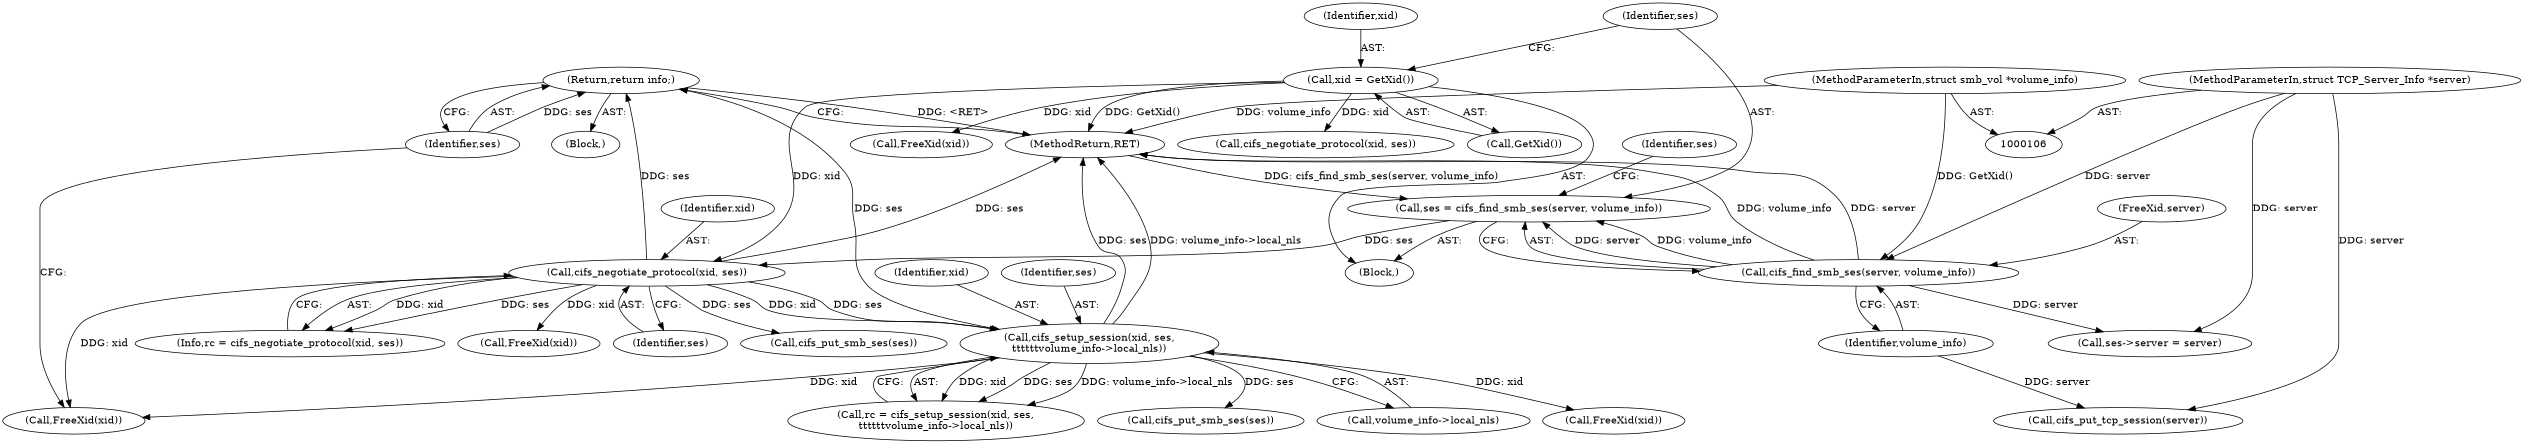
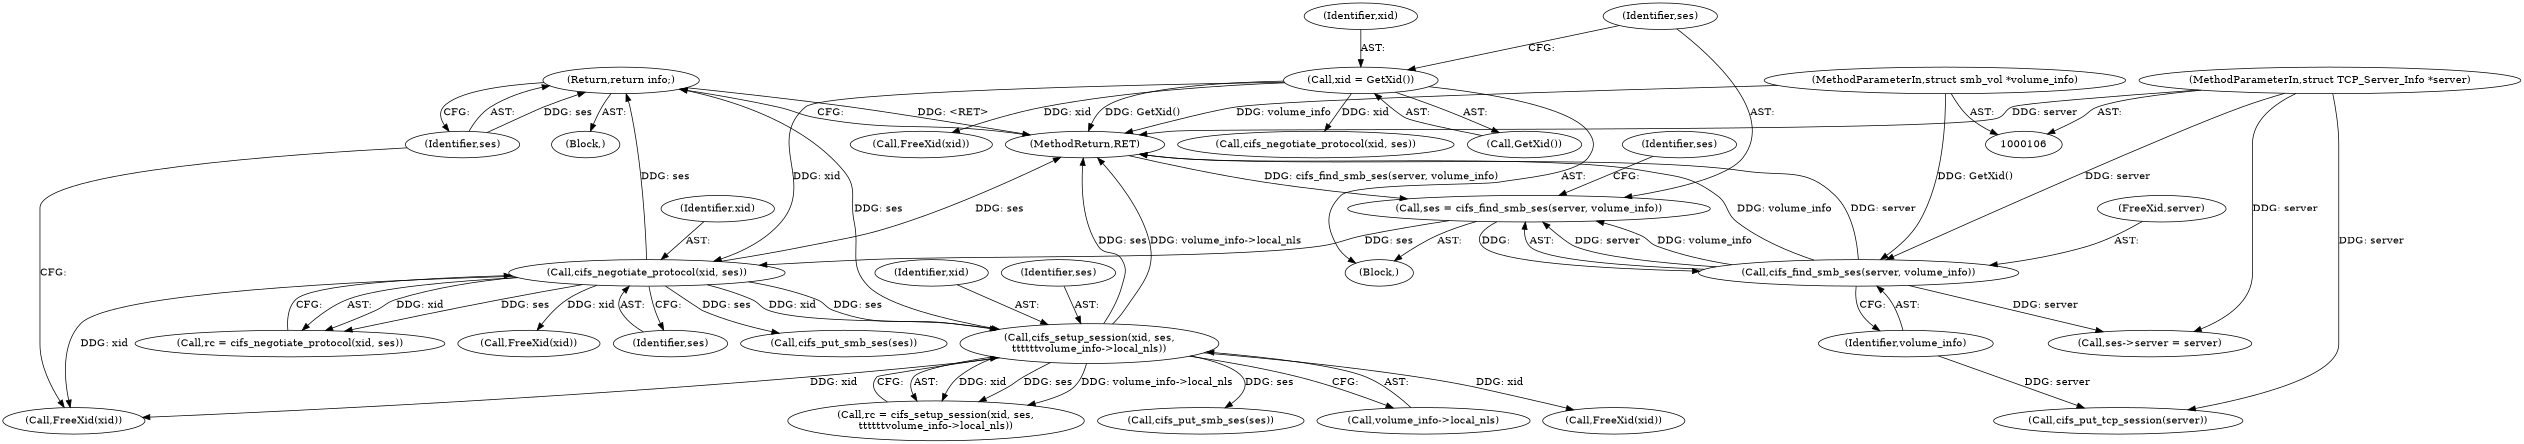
none -> (1675, 128)
(1498, 241) -> (1498, 241)
(290, 344) -> (290, 344)
